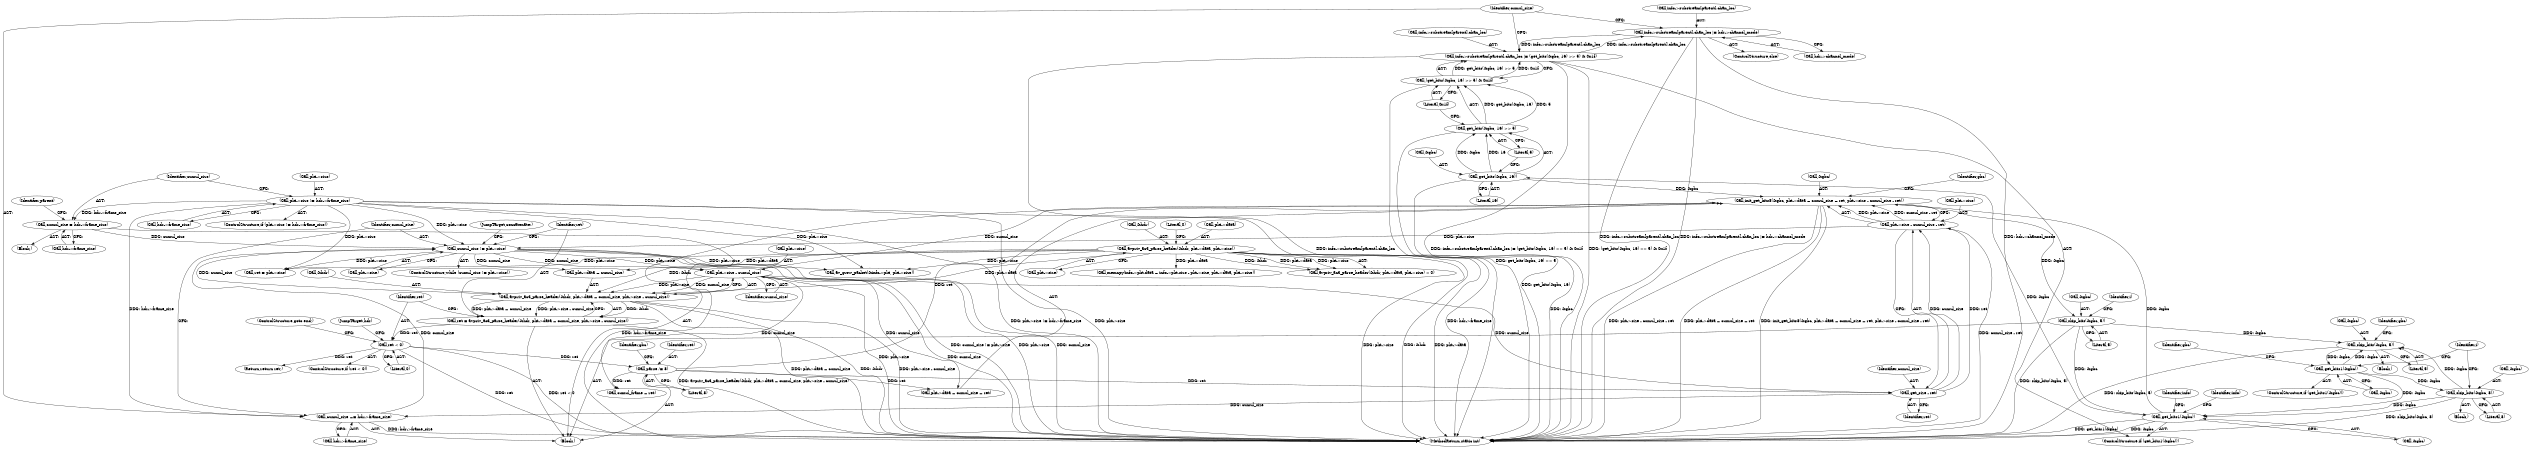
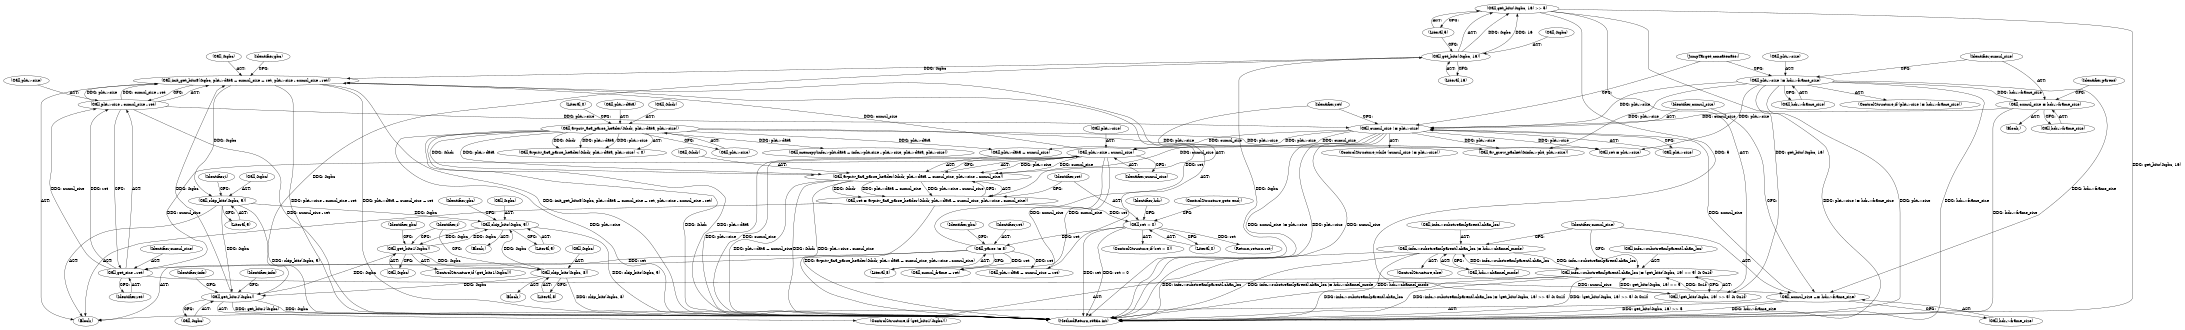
none -> (1748, 68)
(1436, 105) -> none
(355, 321) -> (1147, 201)
